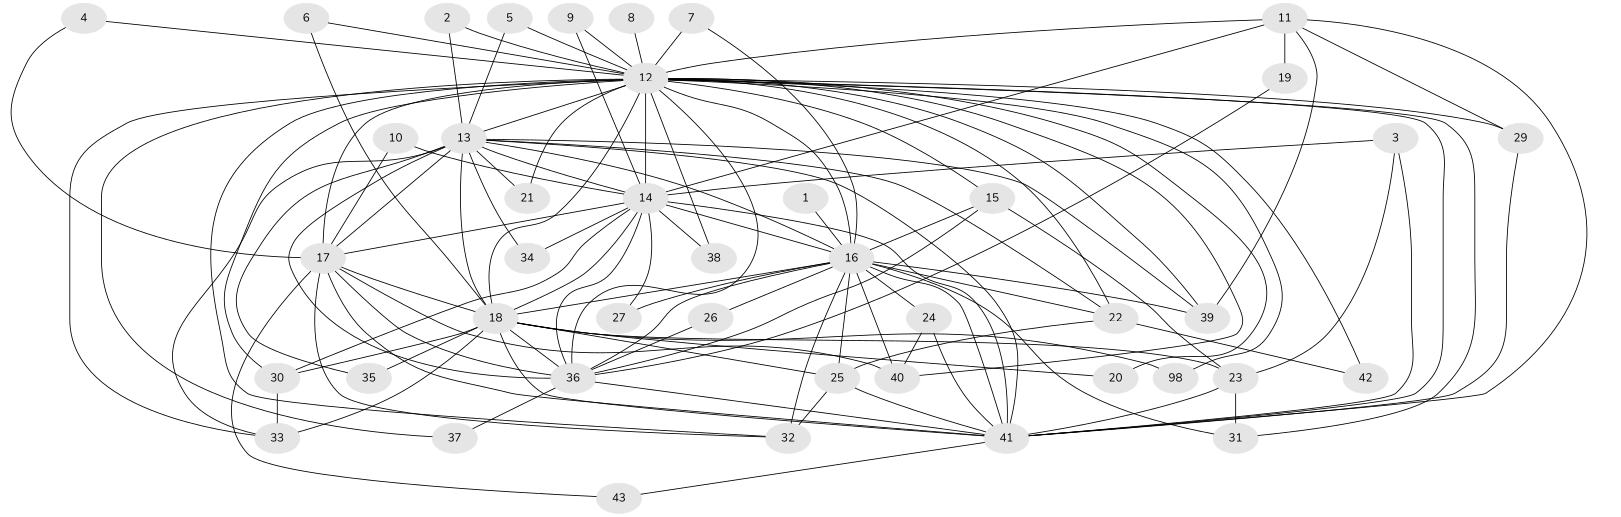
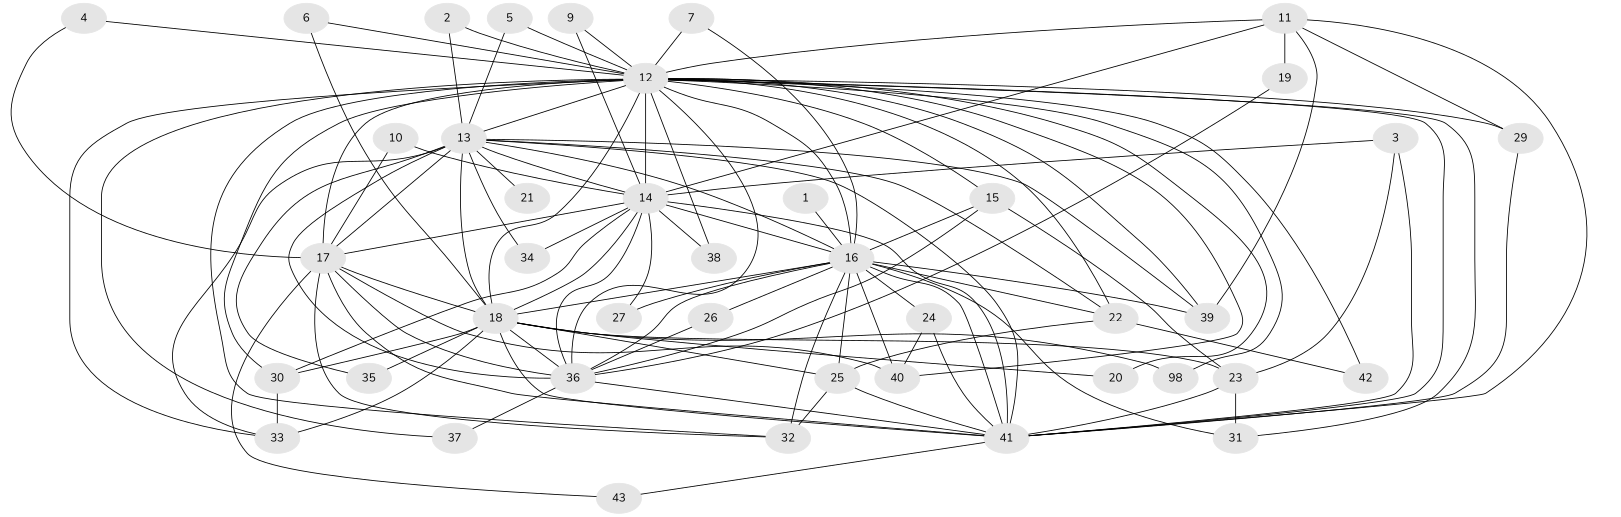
(631, 18) -> none
(564, 121) -> none
